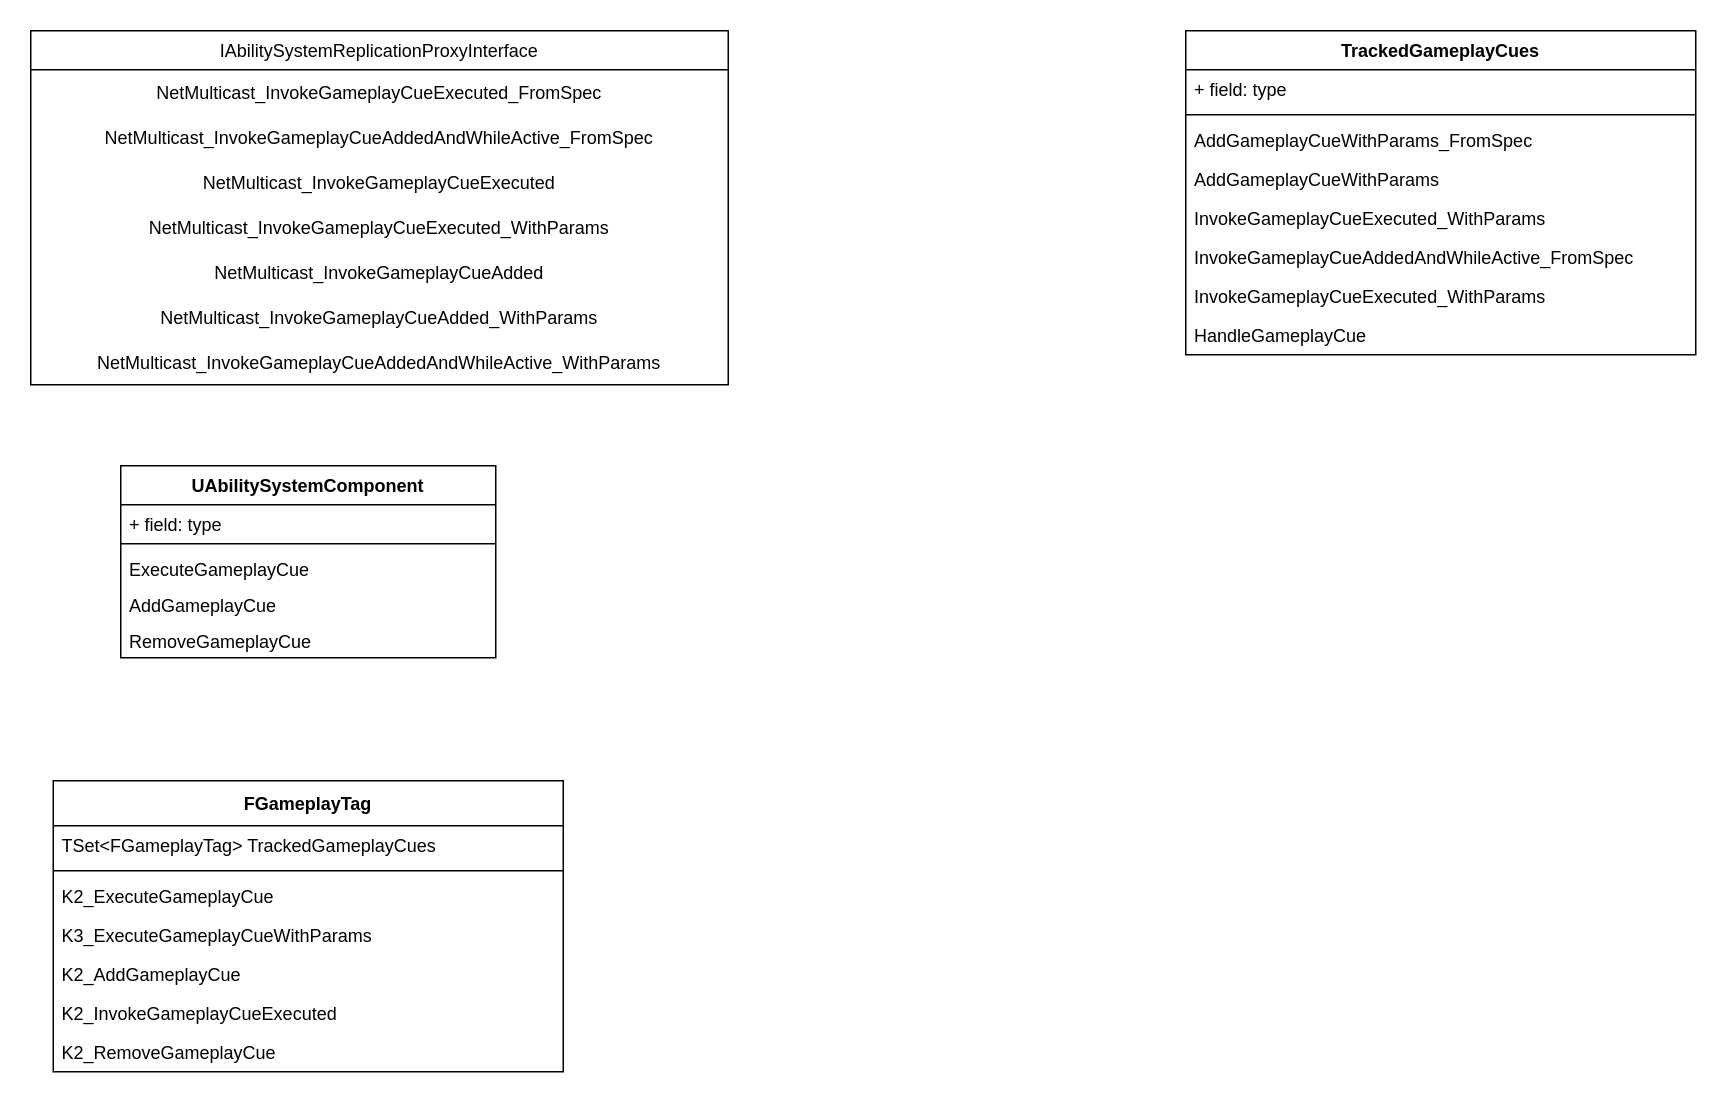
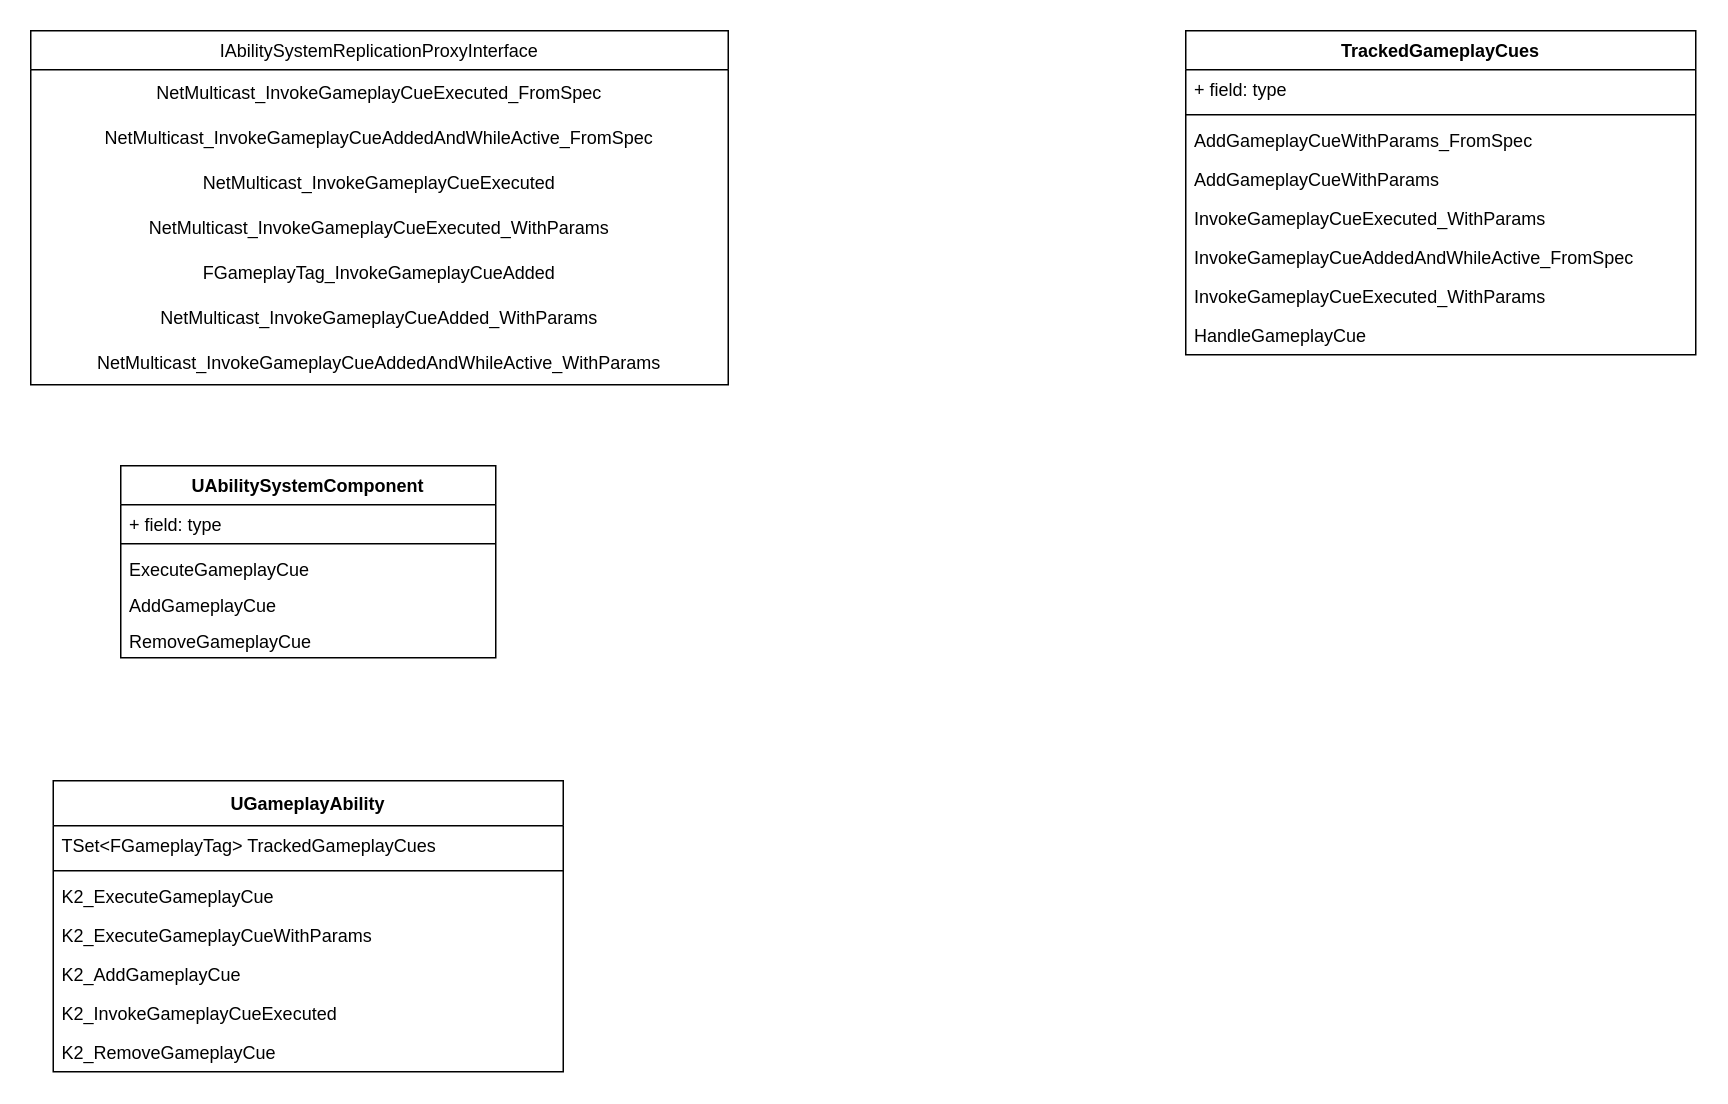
(379, 273) -> (379, 273)
(308, 804) -> (308, 804)
(213, 936) -> (213, 936)
